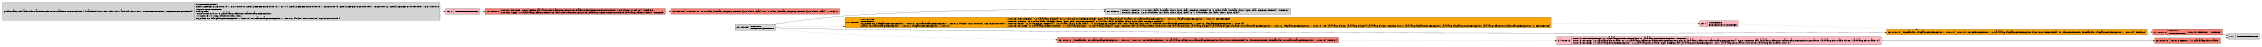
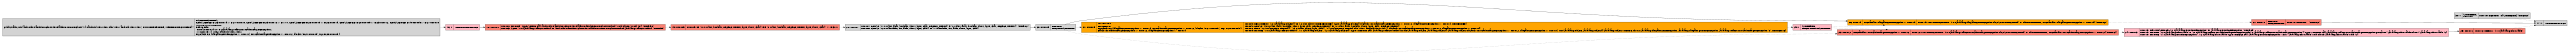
(905, 13) -> (1032, 27)
none -> (2492, 16)
none -> (1859, 29)
